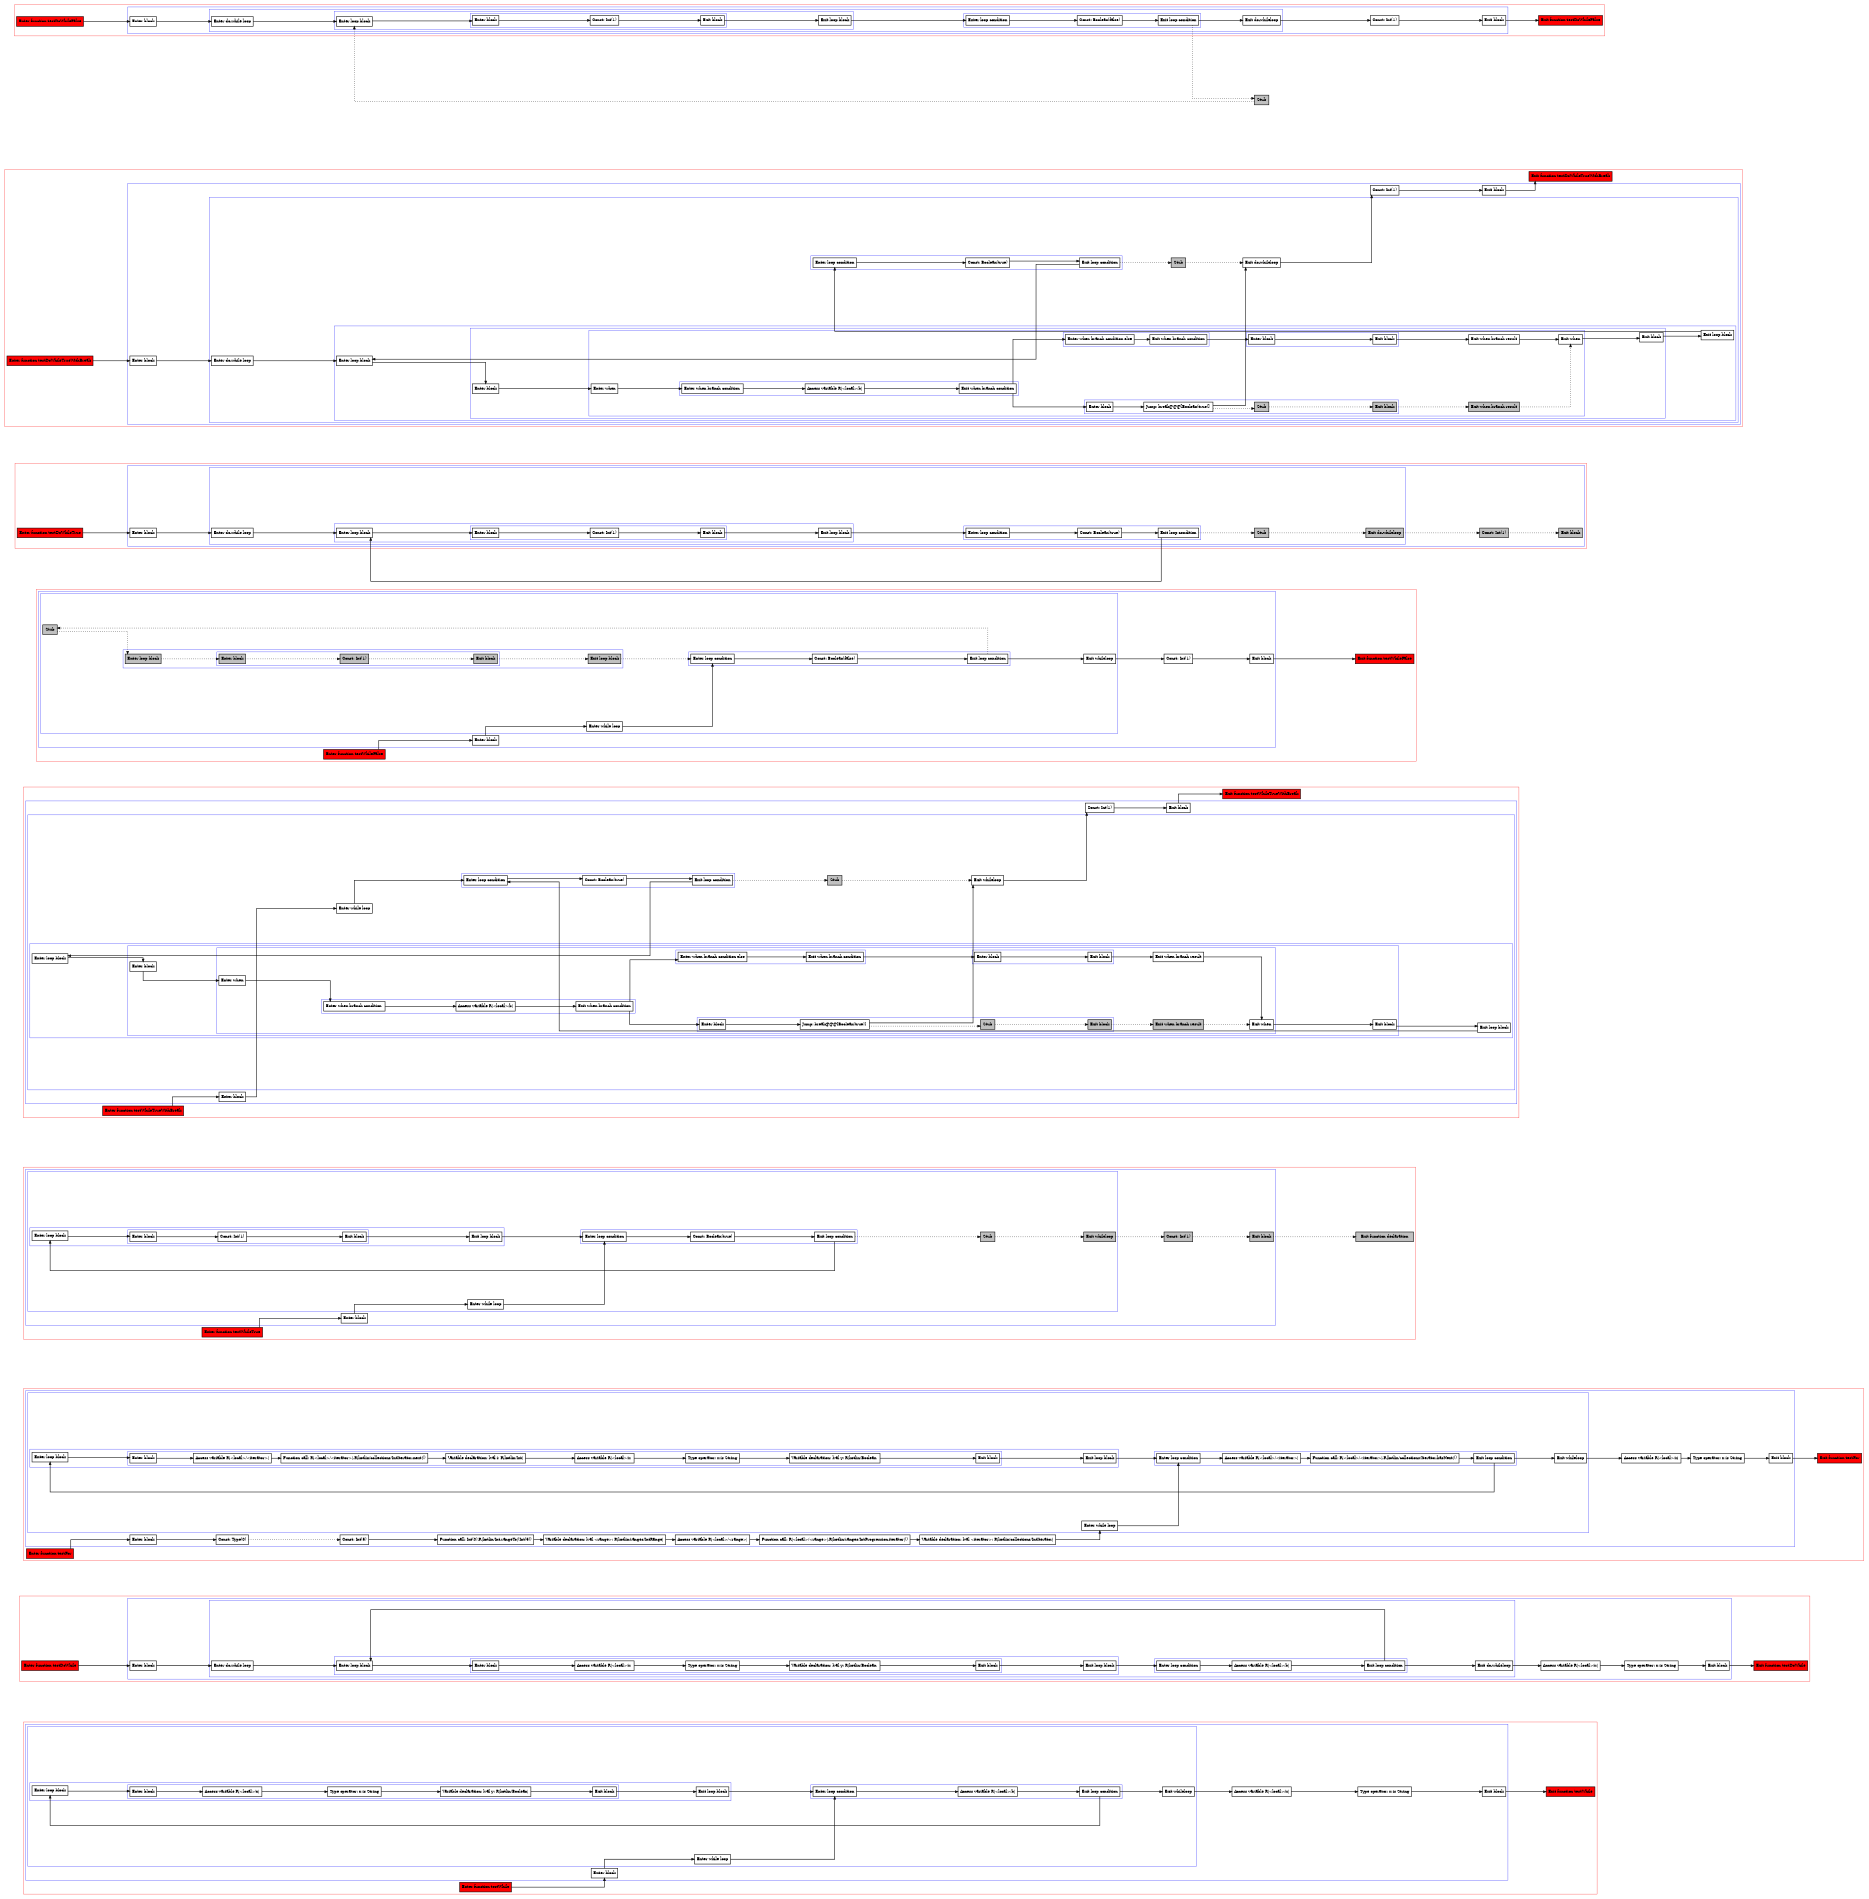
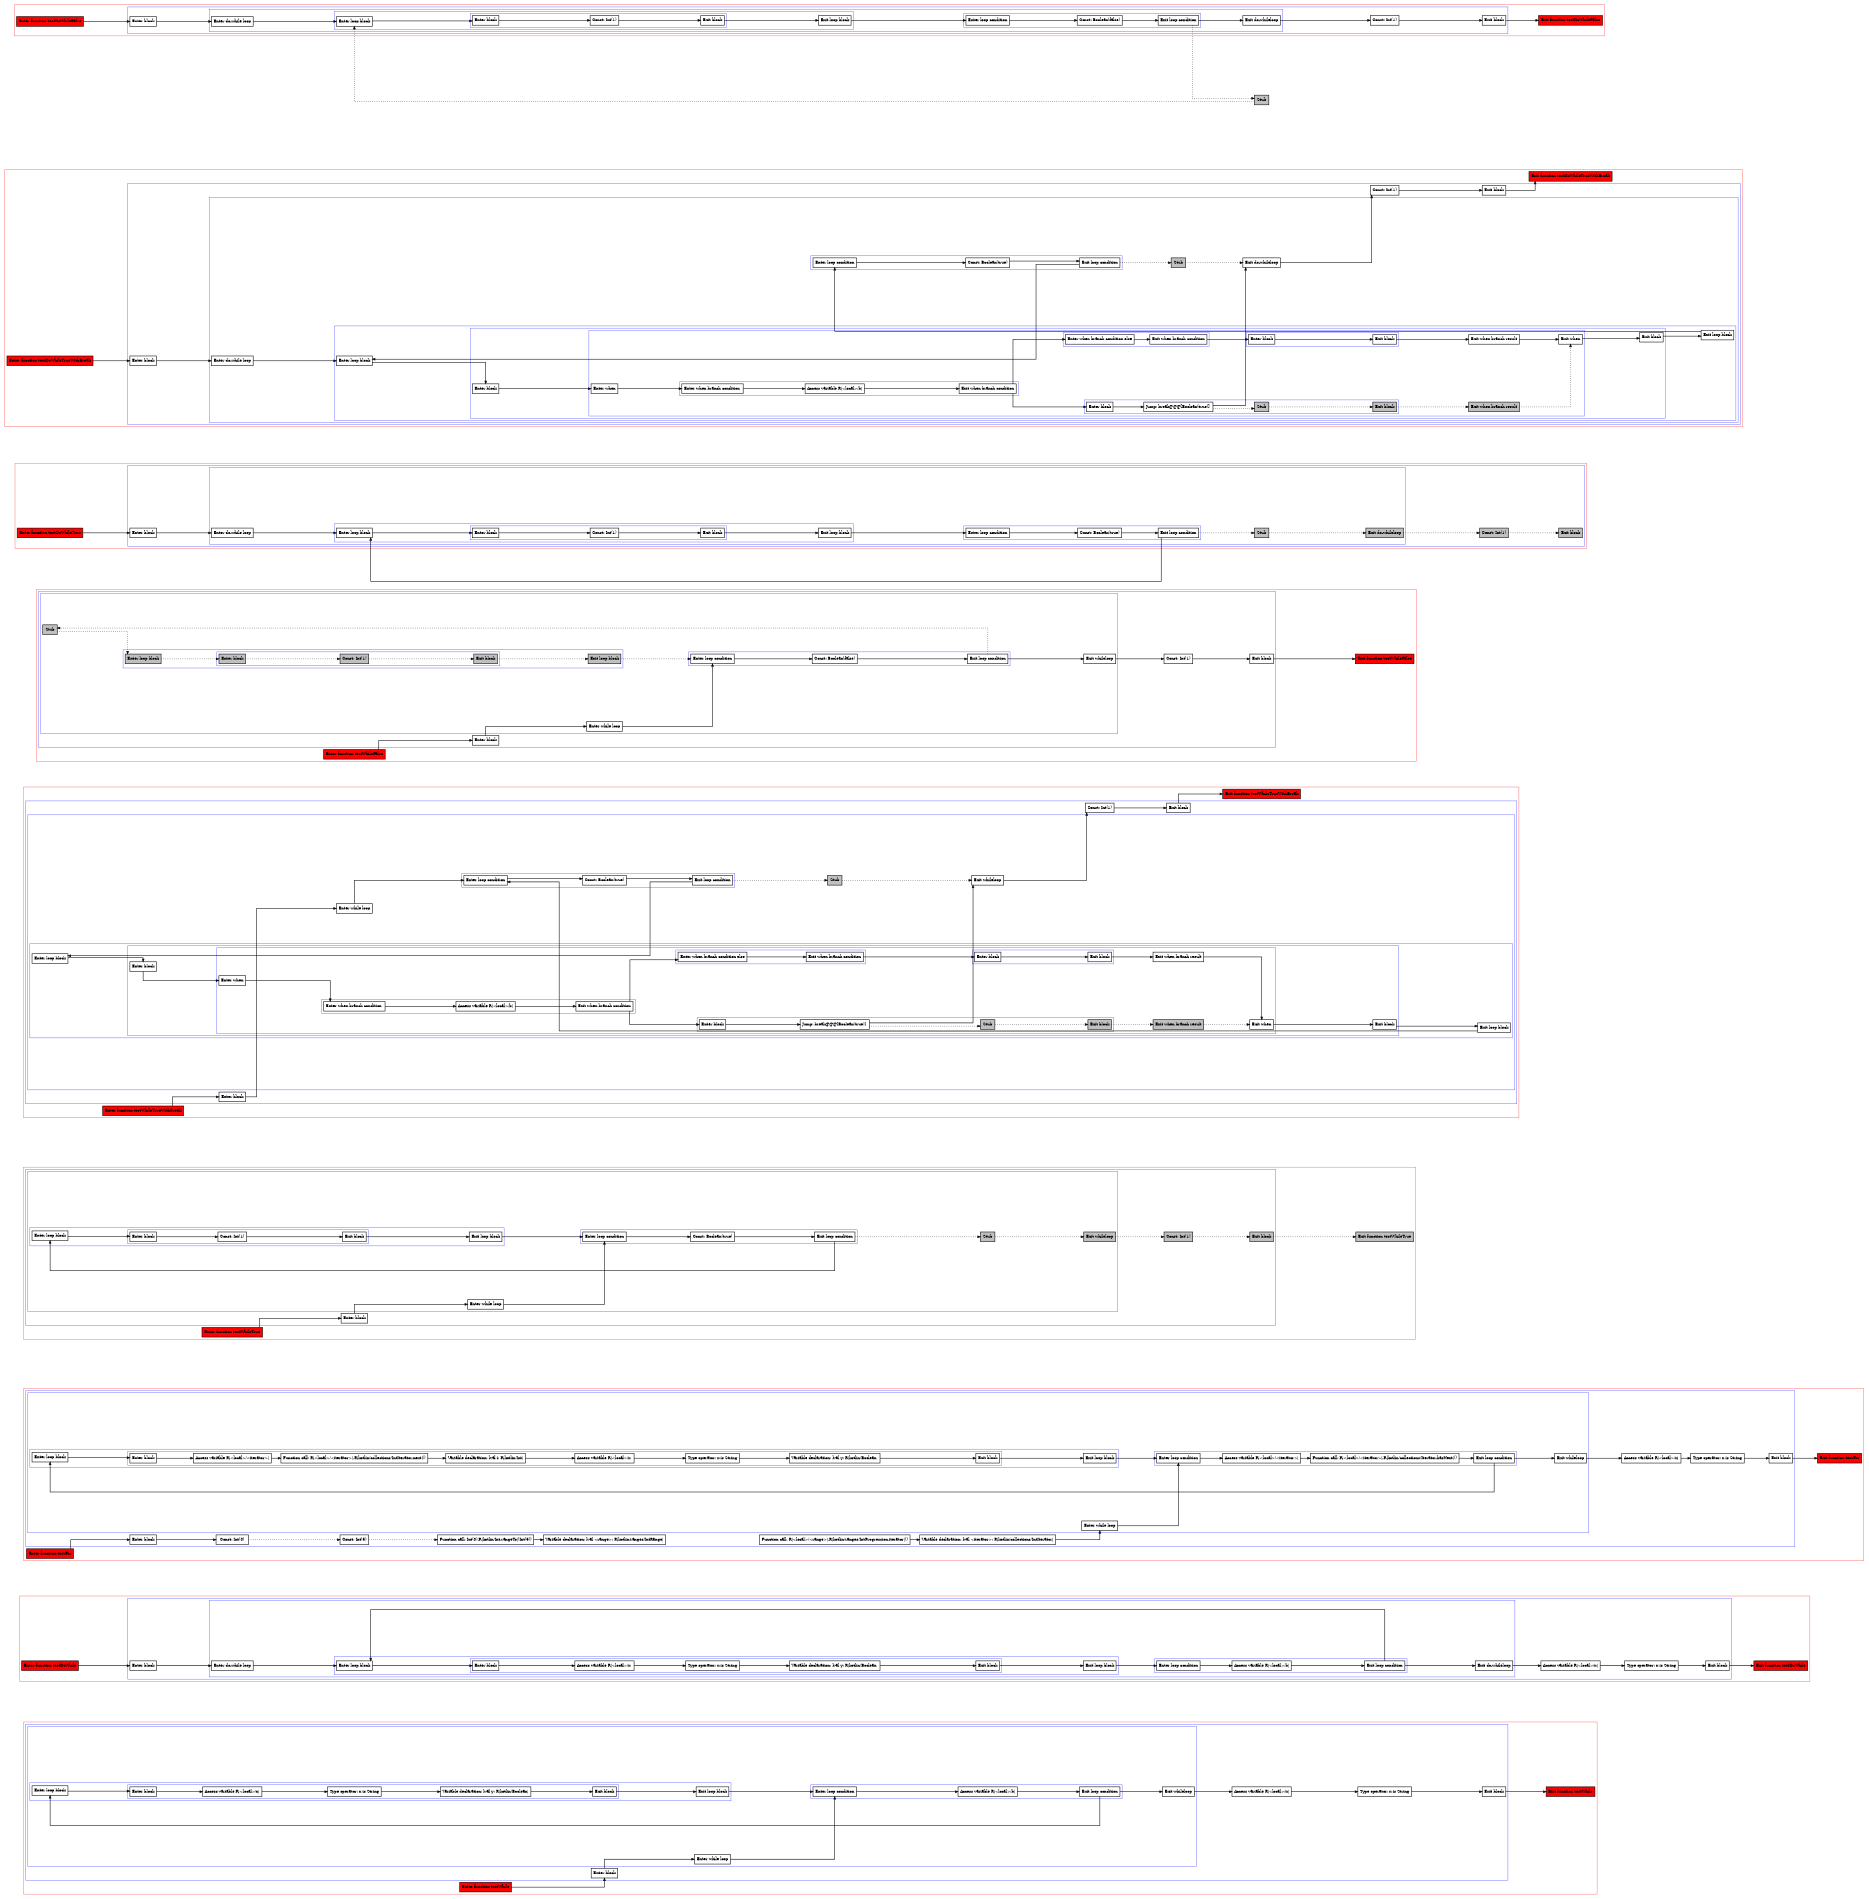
(1385, 1237) -> (1385, 1237)
(232, 1540) -> (232, 1540)
(402, 1540) -> (402, 1540)
(712, 1540) -> none
